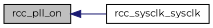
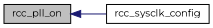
(158, 14) -> (158, 14)
